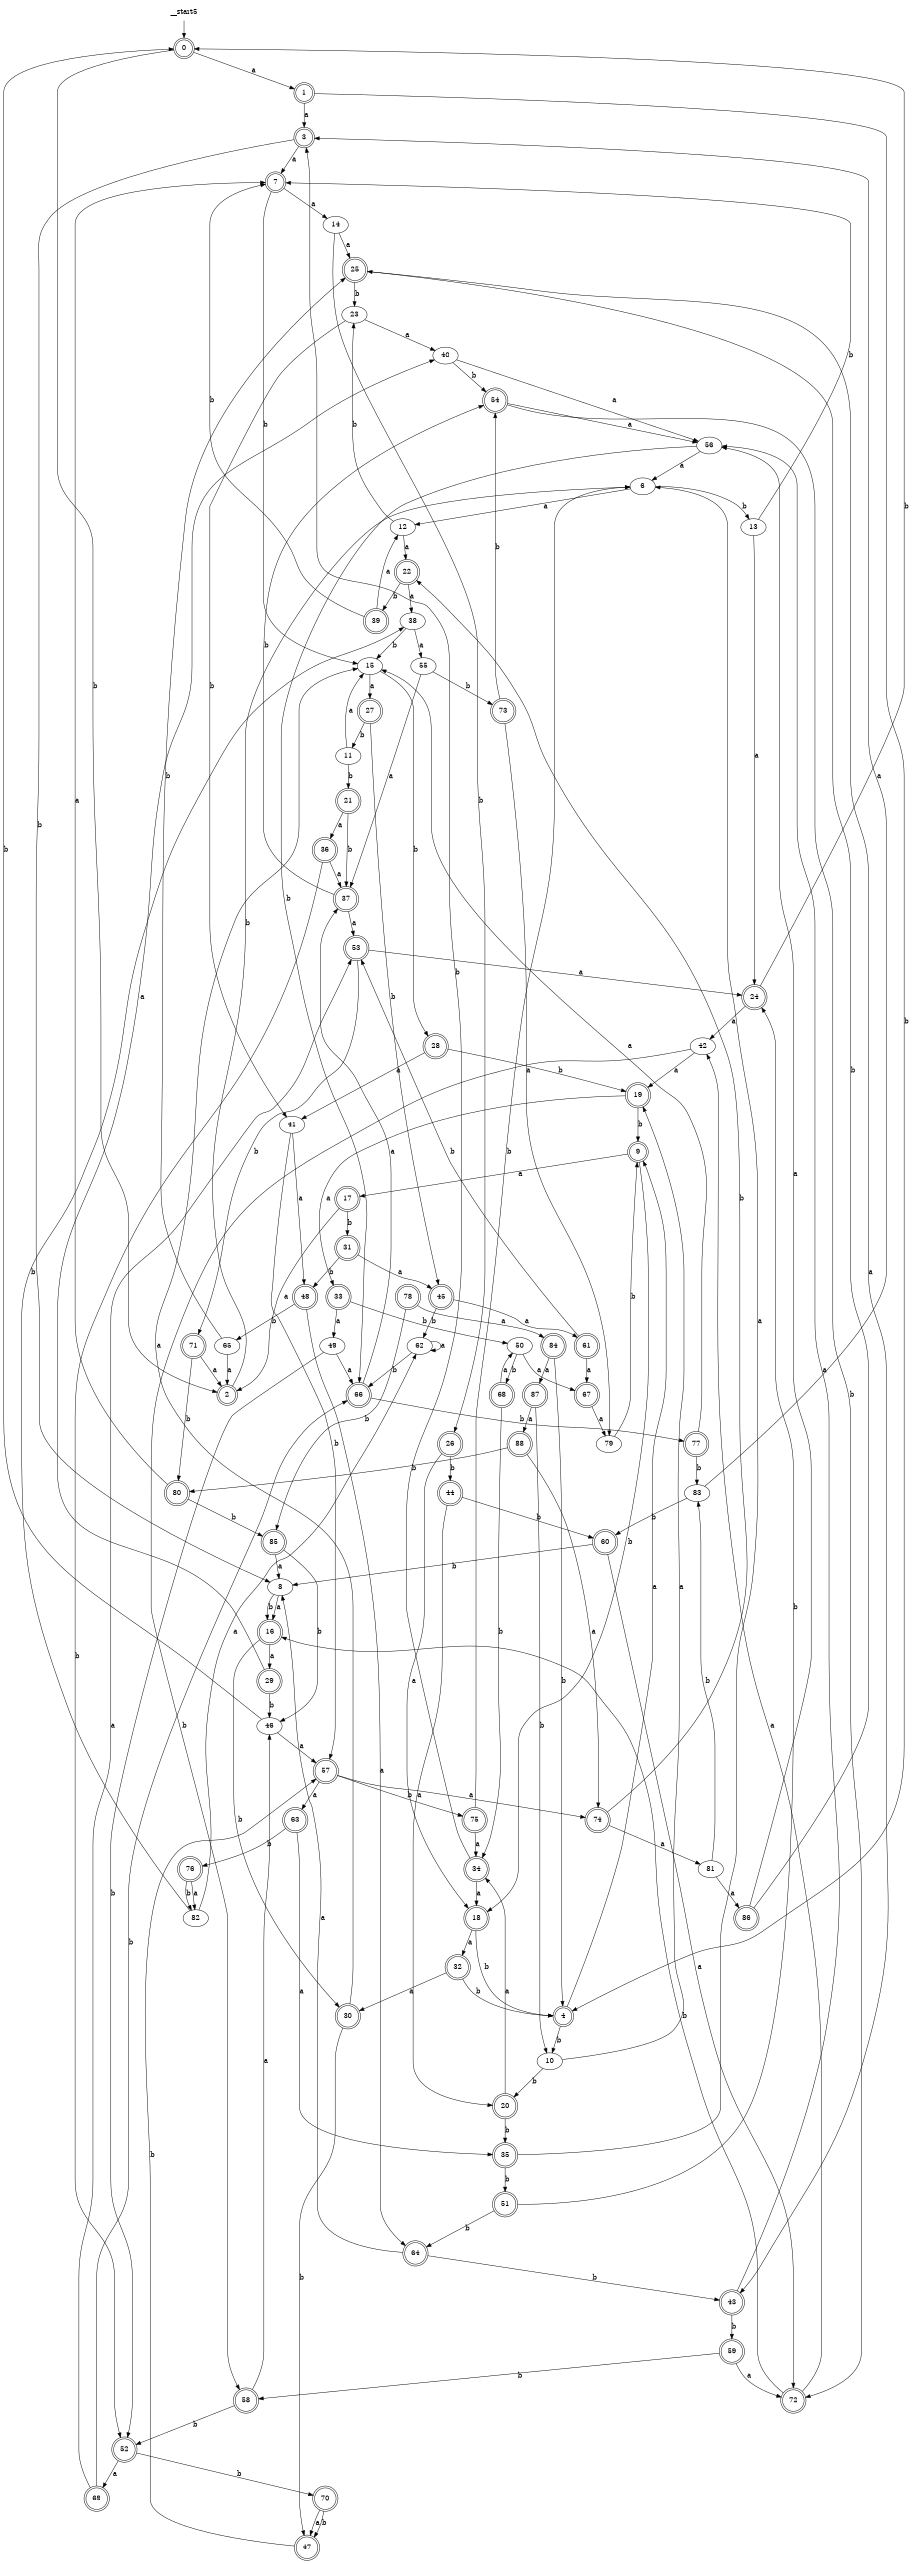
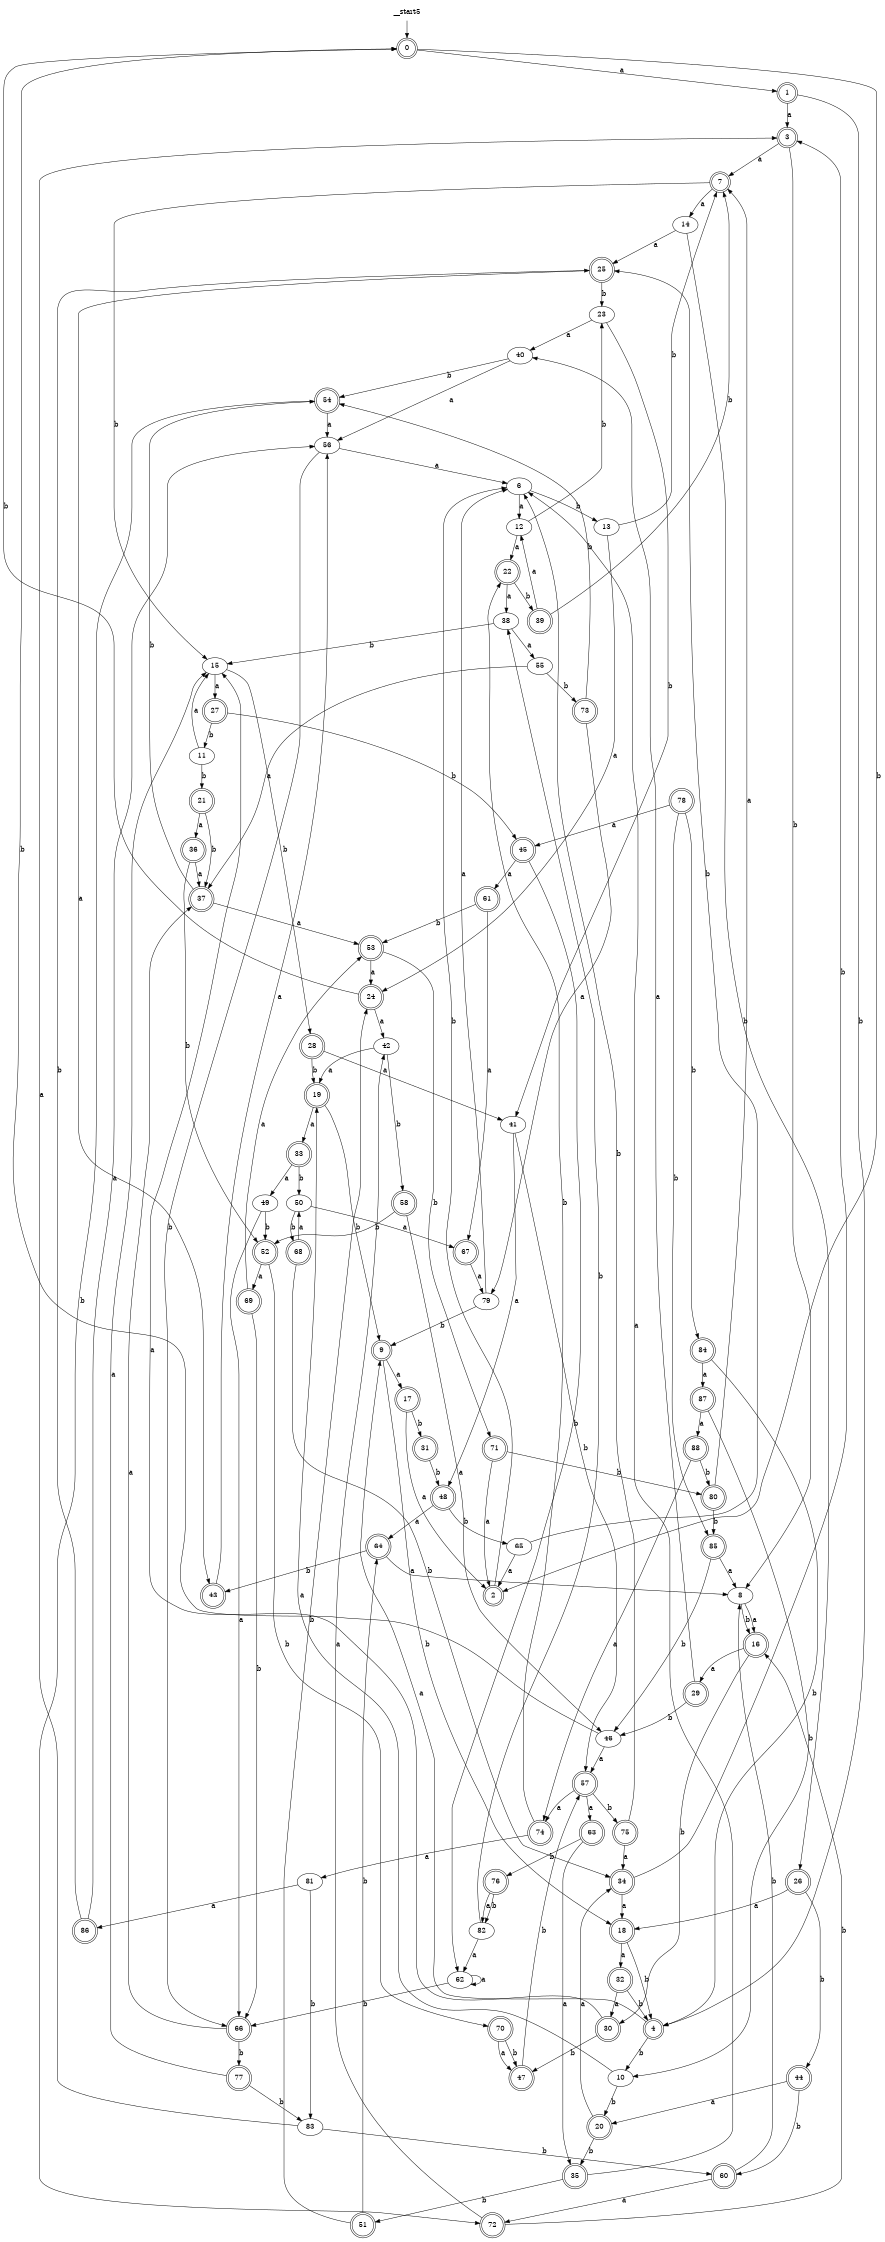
none -> (462, 881)
(393, 1274) -> (605, 825)
(503, 1321) -> (694, 1071)
(732, 2351) -> none
